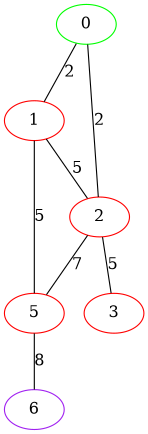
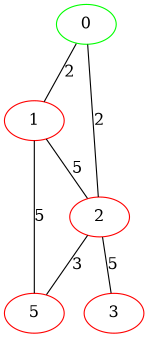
(77, 265) -> (77, 265)
(34, 410) -> none
